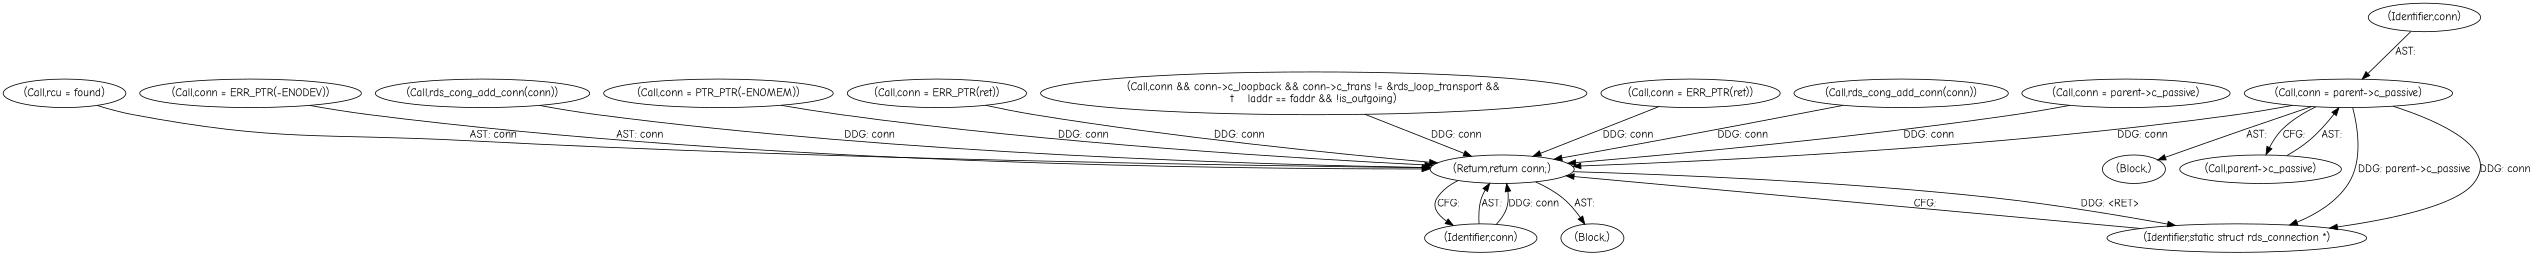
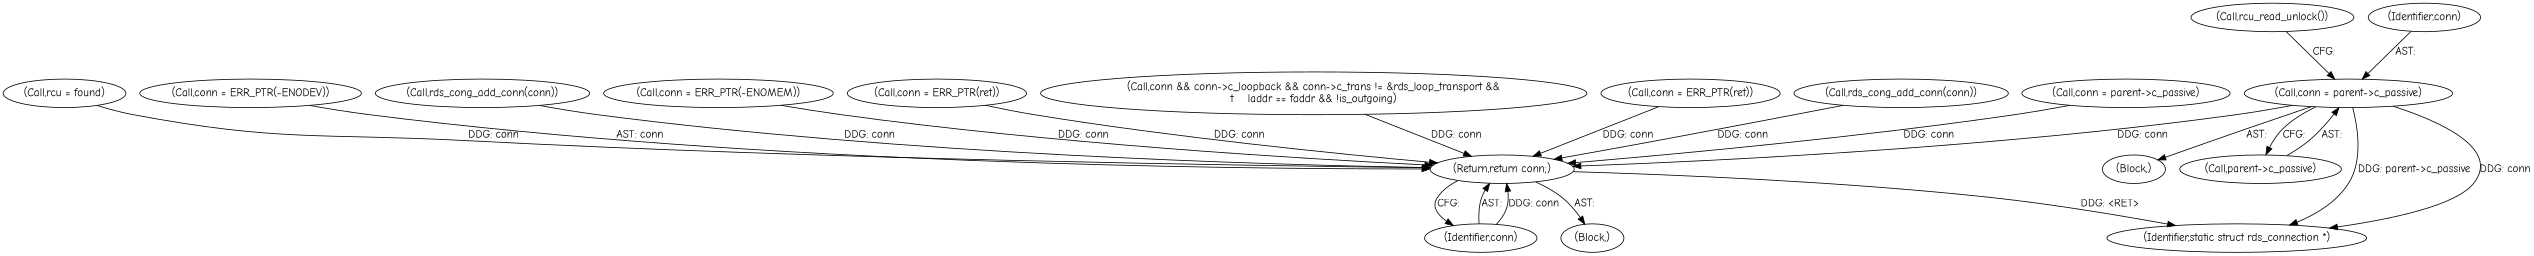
none -> (2272, 17)
(718, 93) -> (718, 93)
(494, 135) -> (494, 135)
(1857, 203) -> none
